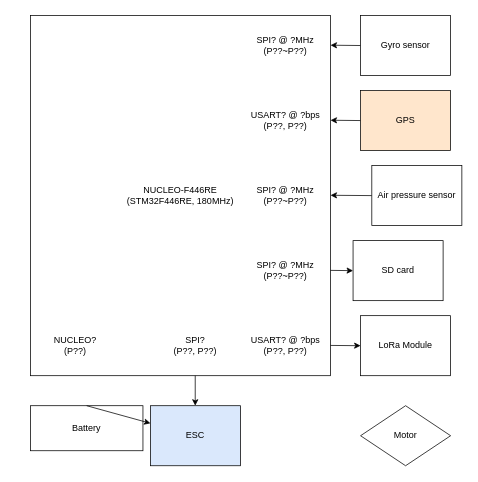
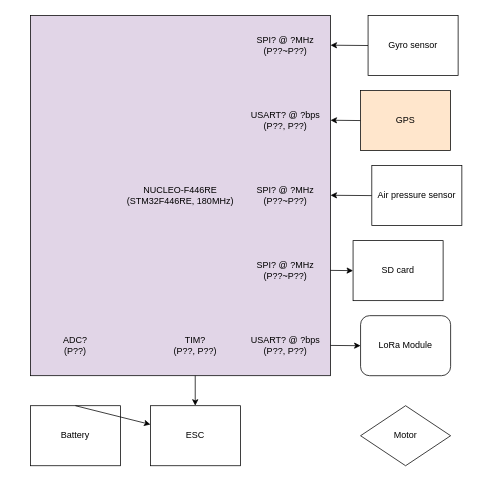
(405, 45) -> (413, 45)
(180, 195) -> (180, 195)
(75, 345) -> (75, 345)
(195, 345) -> (195, 345)
(405, 345) -> (405, 345)
(87, 428) -> (75, 435)
(195, 435) -> (195, 435)
